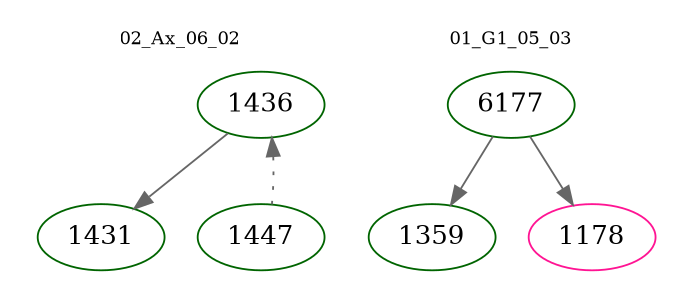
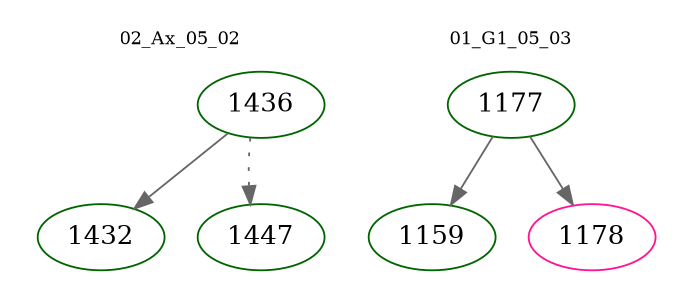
(180, 40) -> (180, 40)
(511, 105) -> (511, 105)
(273, 181) -> (249, 162)
(101, 237) -> (101, 237)
(432, 237) -> (432, 237)
